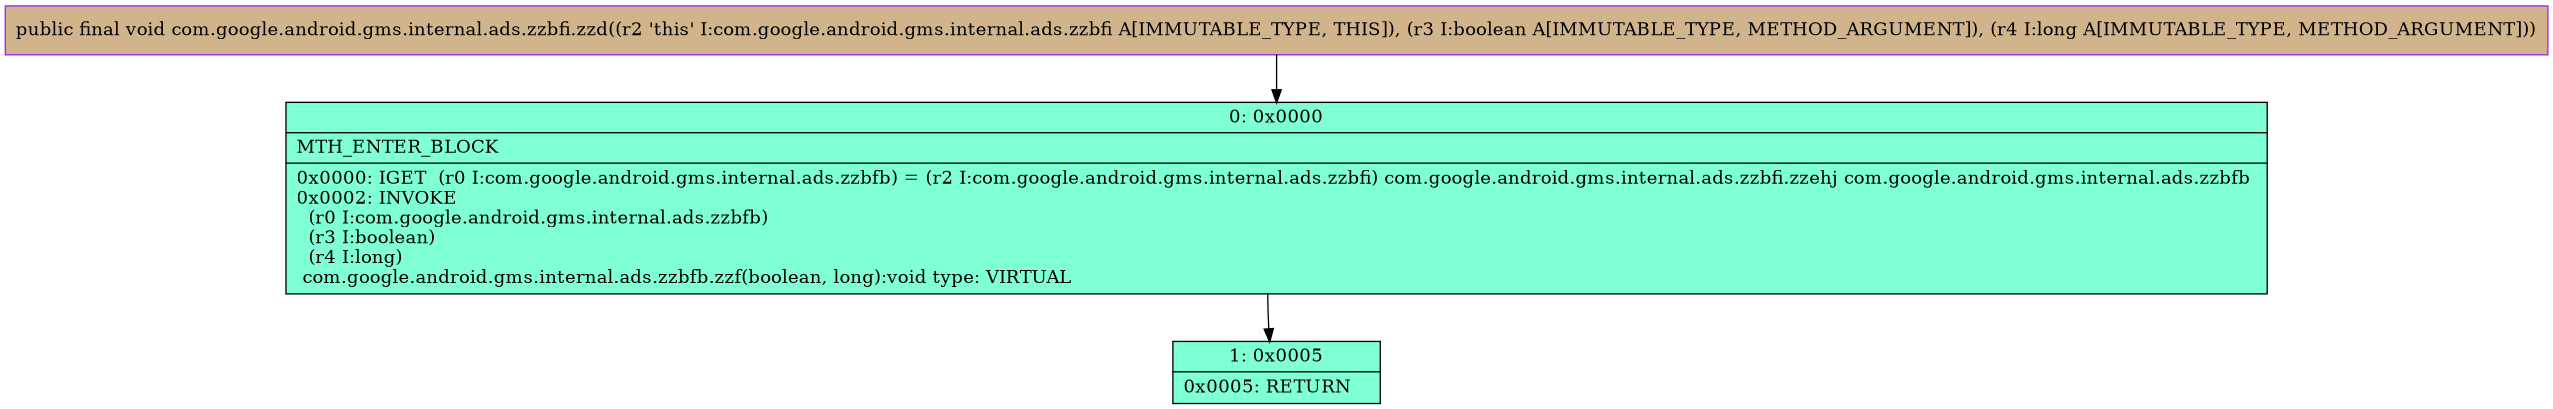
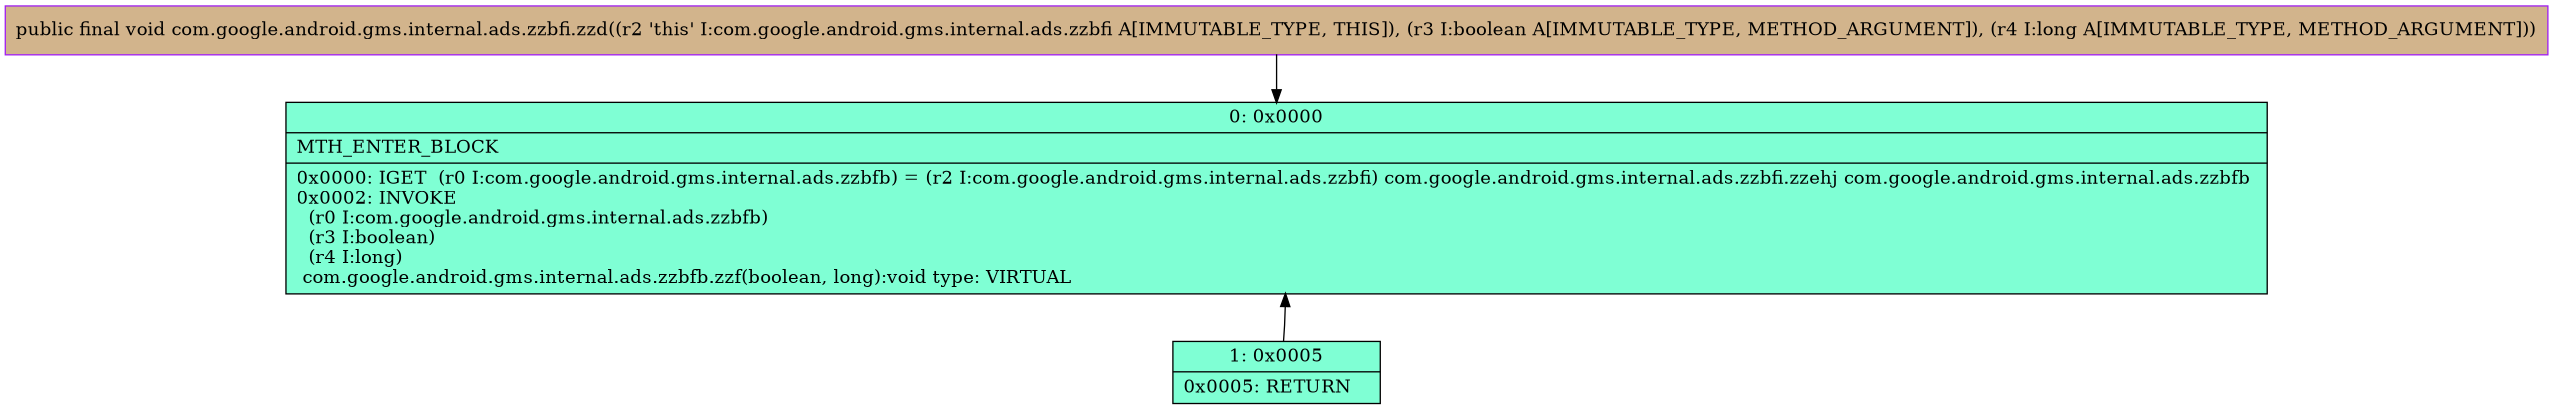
(1268, 311) -> (1285, 324)
